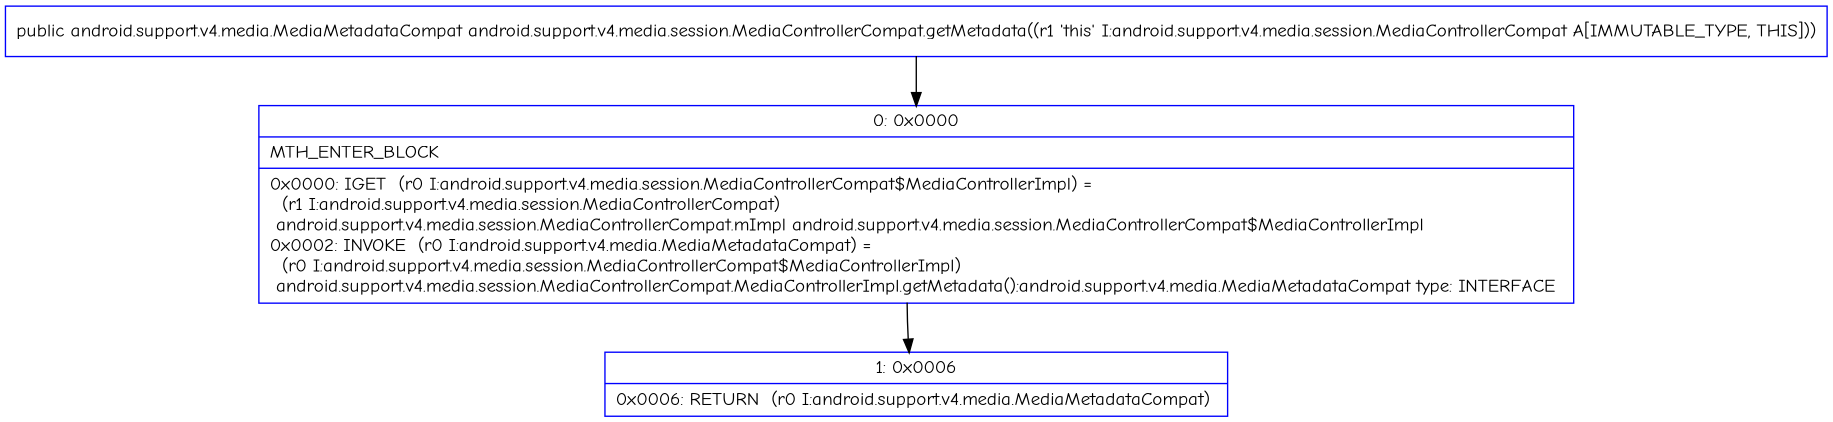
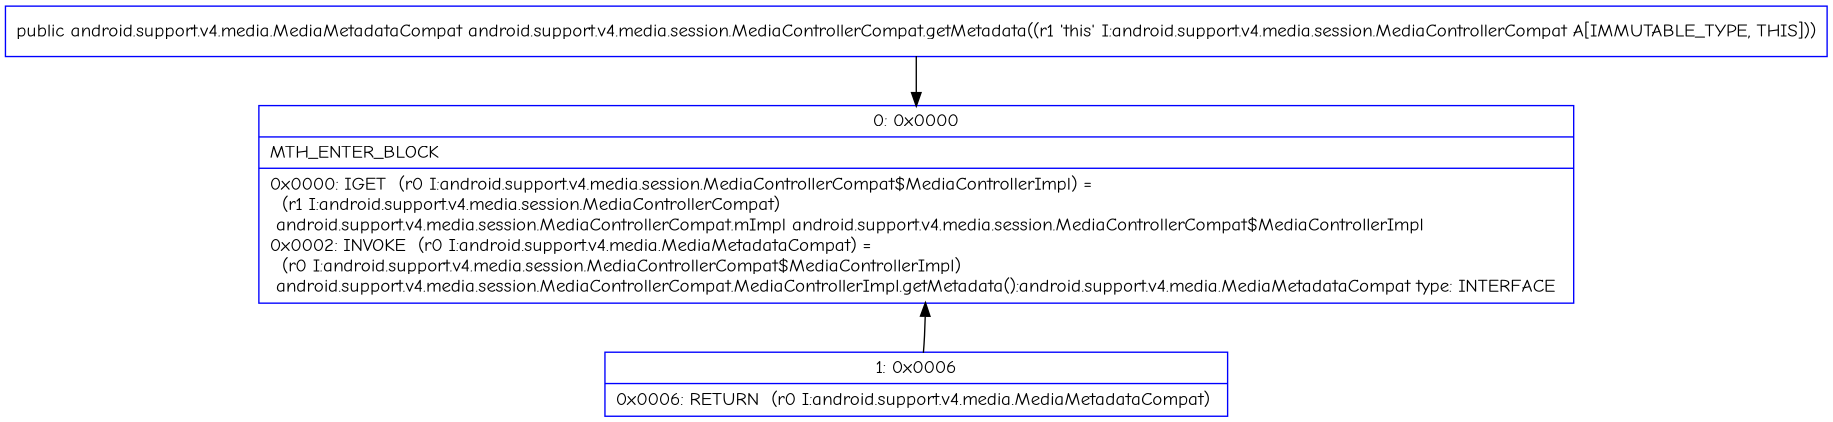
(907, 321) -> (925, 335)
